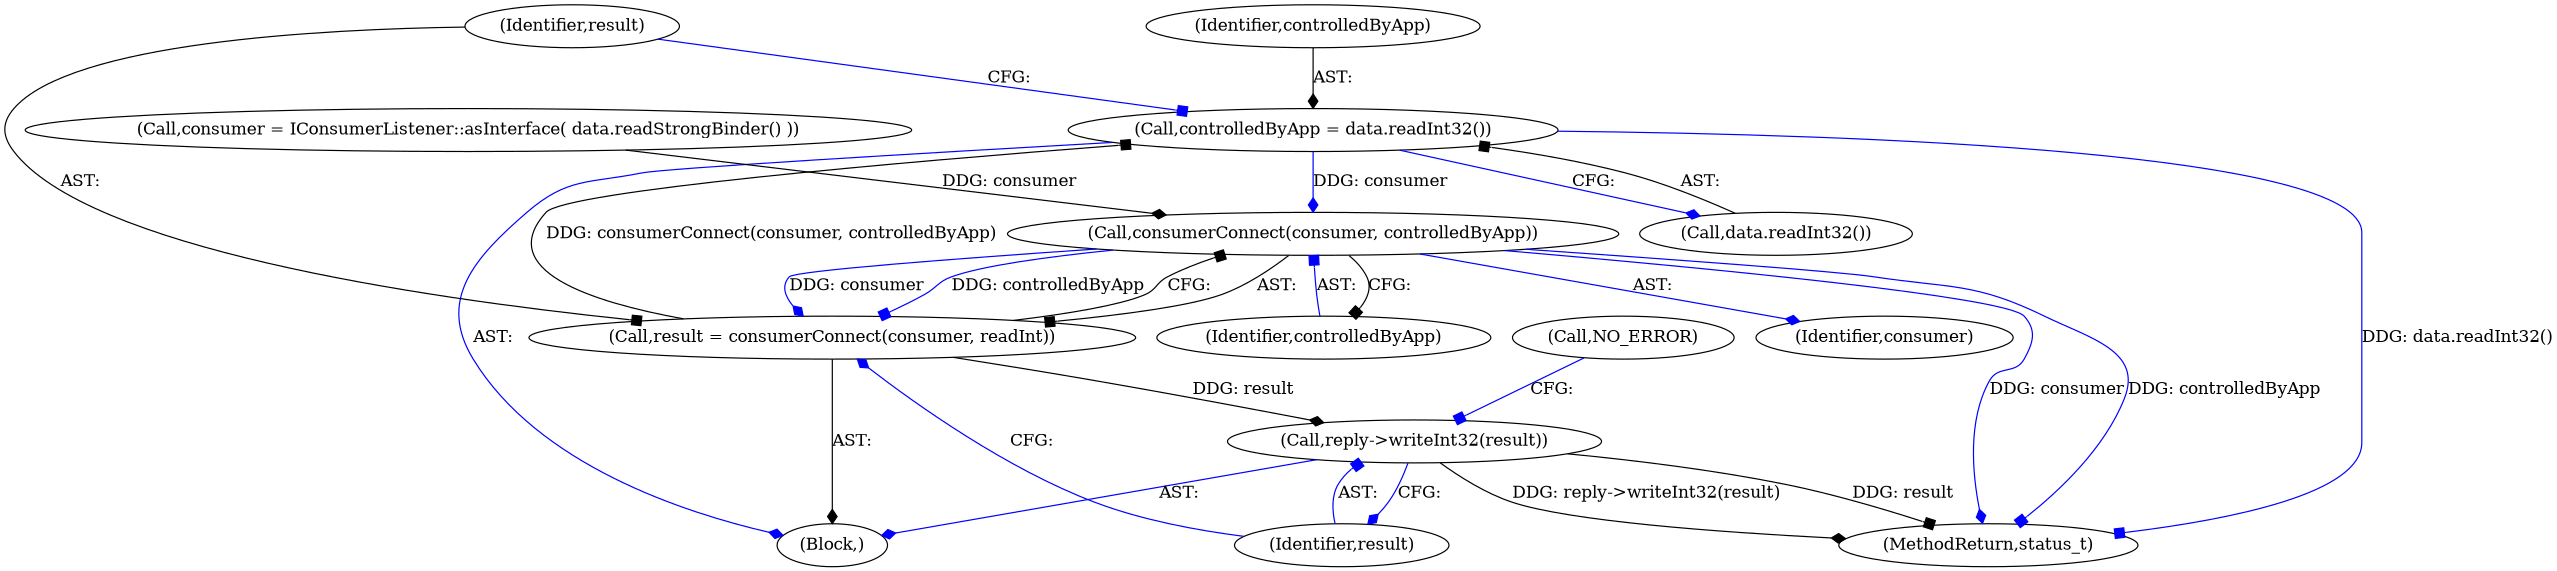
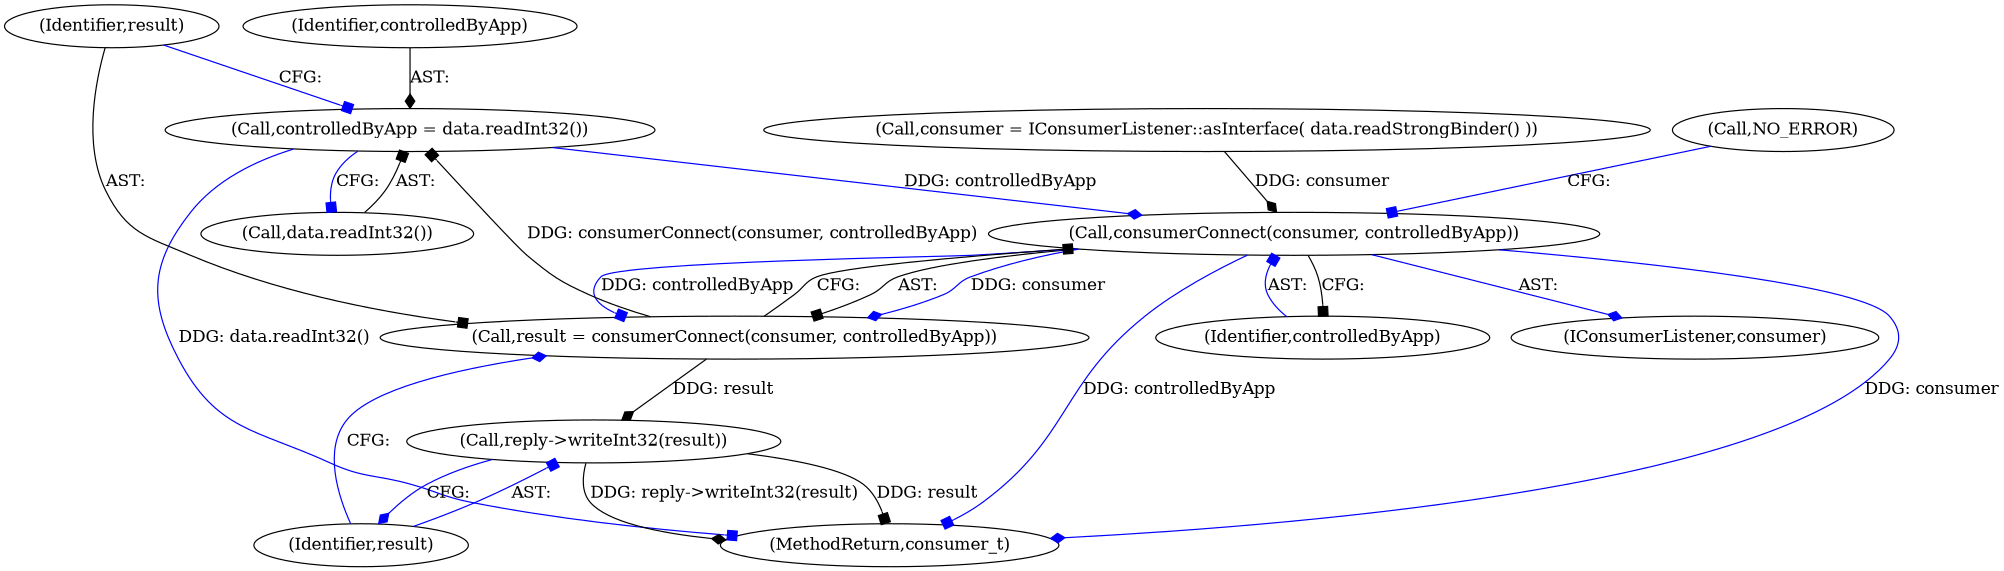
(1380, 182) -> (1001, 182)
(1543, 182) -> (337, 172)
(832, 338) -> (735, 338)
(1885, 338) -> (1695, 338)
(1525, 387) -> (1555, 179)
(832, 545) -> none
(1988, 545) -> (890, 545)
